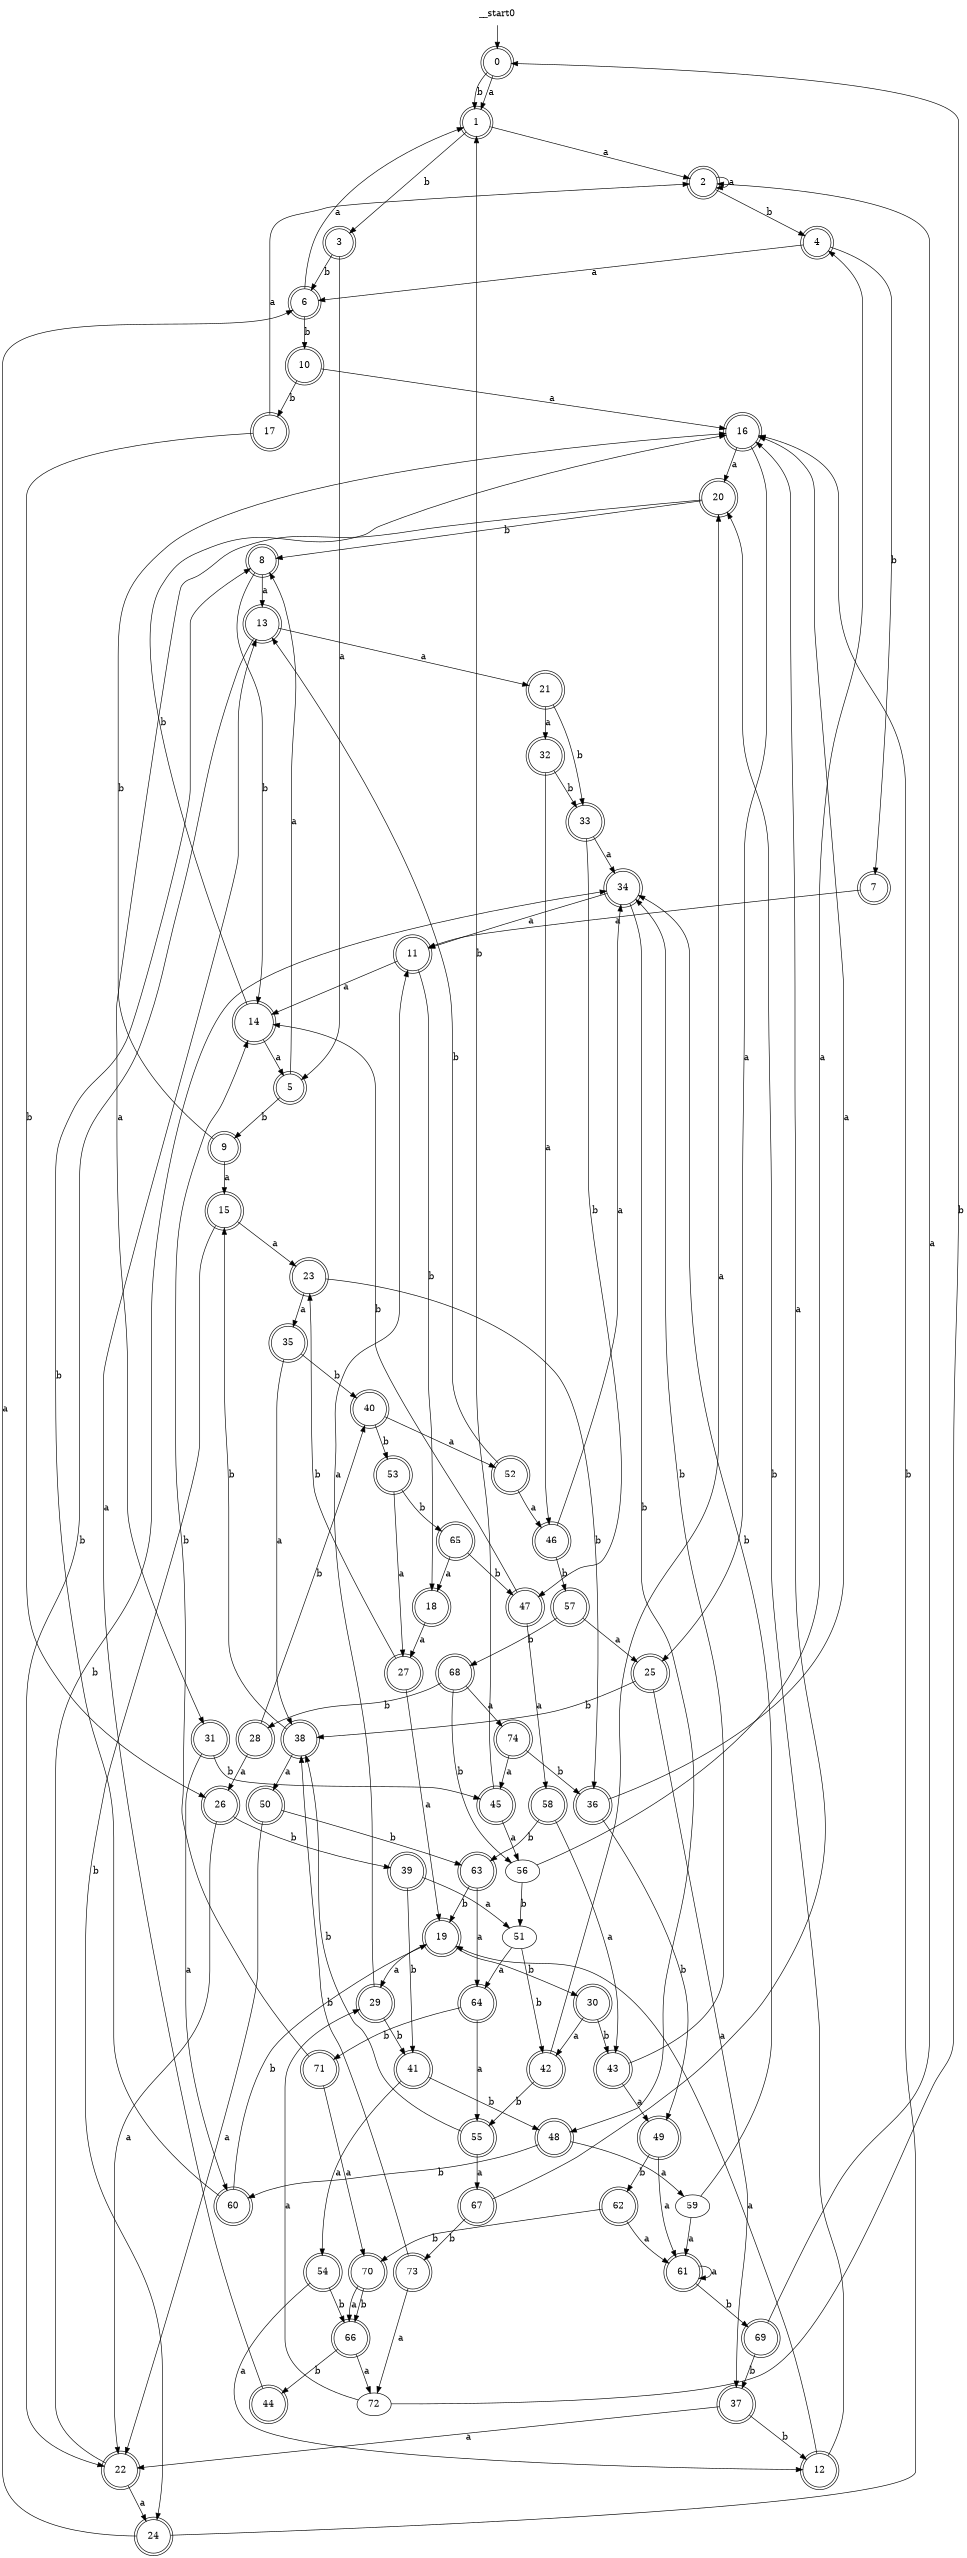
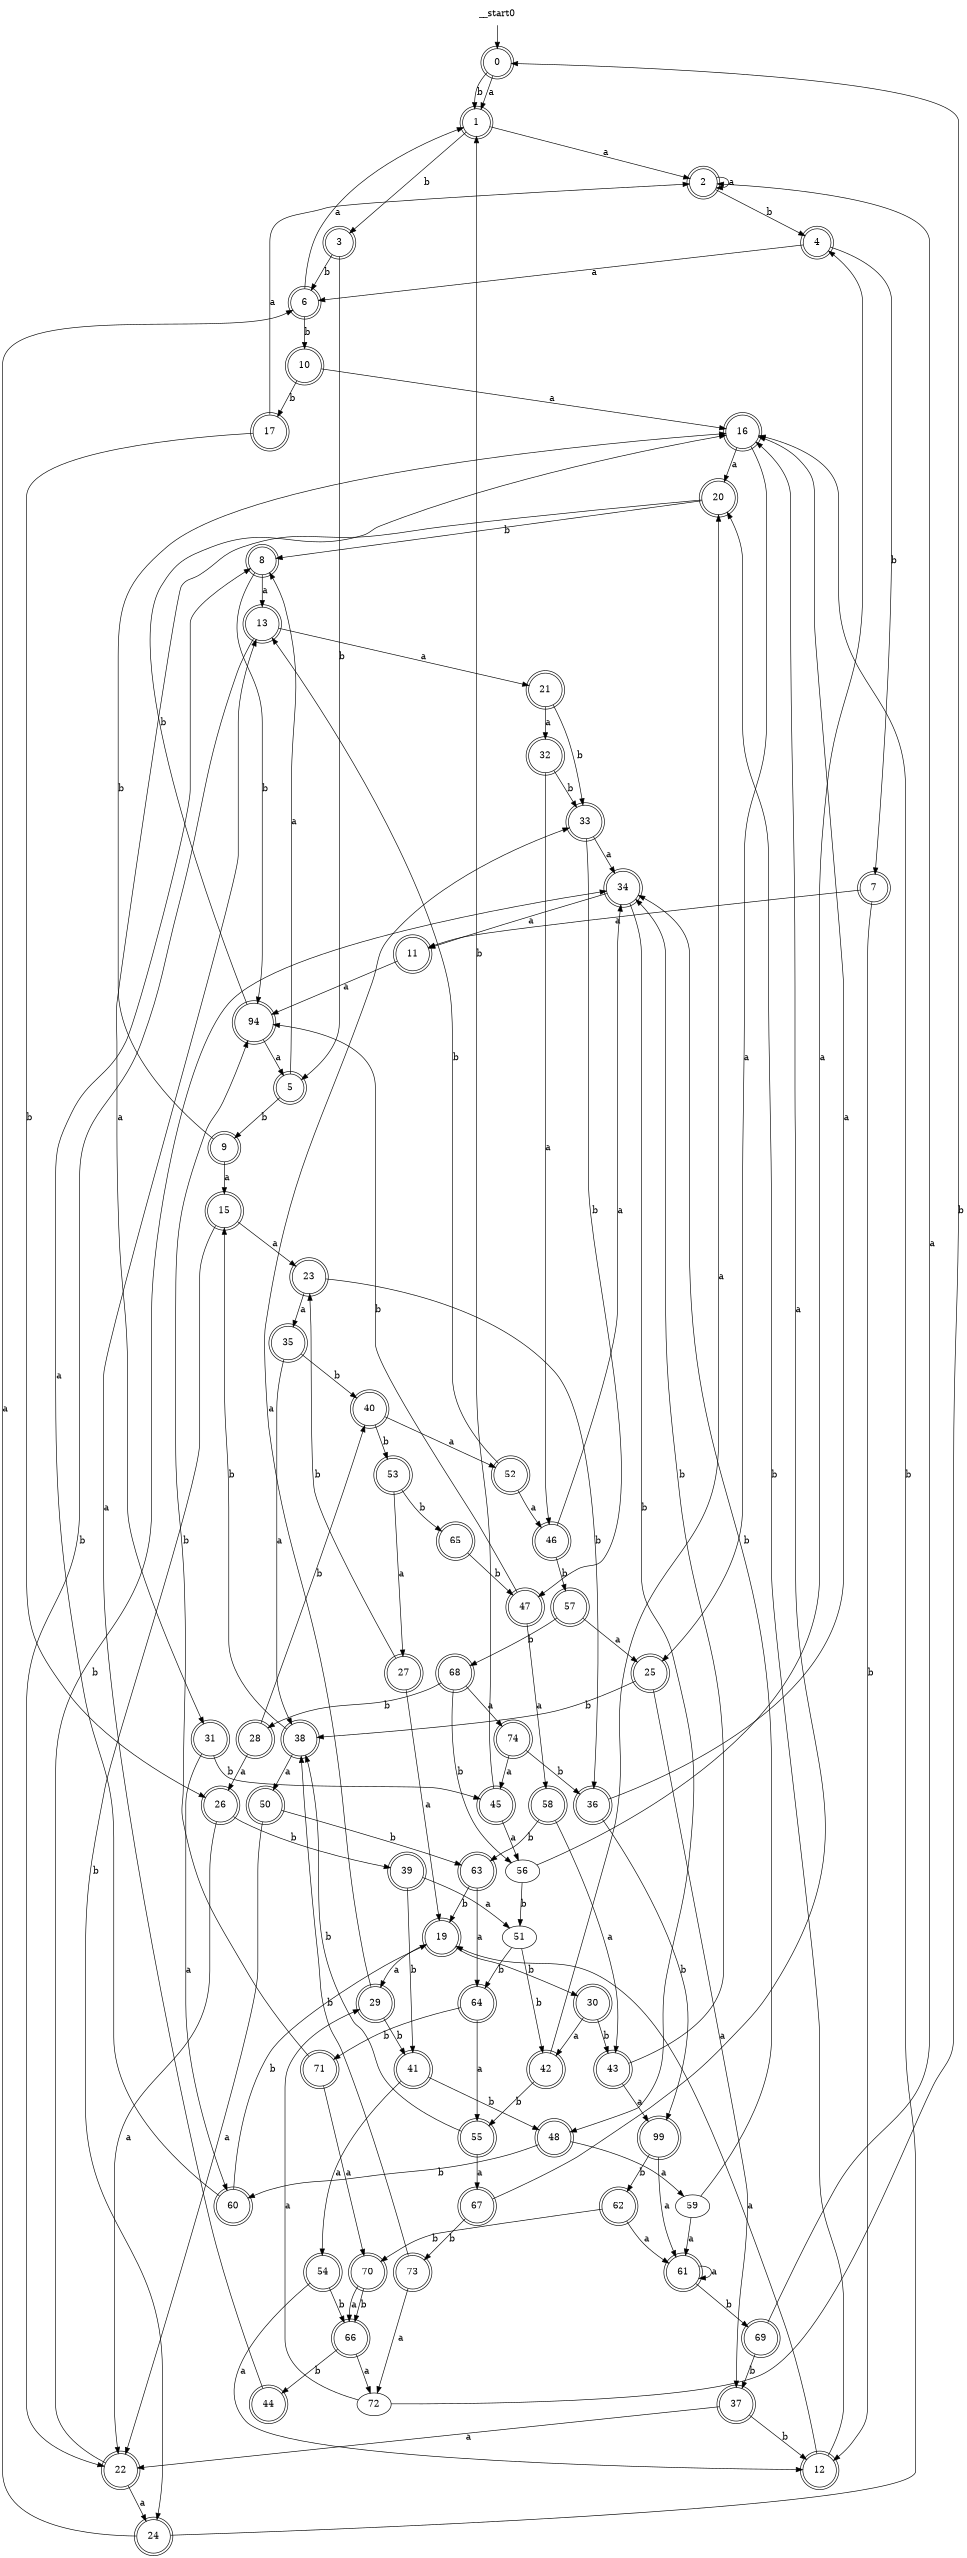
(342, 657) -> (342, 657)
(254, 1022) -> (254, 1022)
(59, 1376) -> (59, 1376)
(335, 1470) -> (265, 1354)
(432, 1607) -> none
none -> (868, 1684)
(501, 1970) -> (501, 1970)
(659, 2138) -> (659, 2138)
